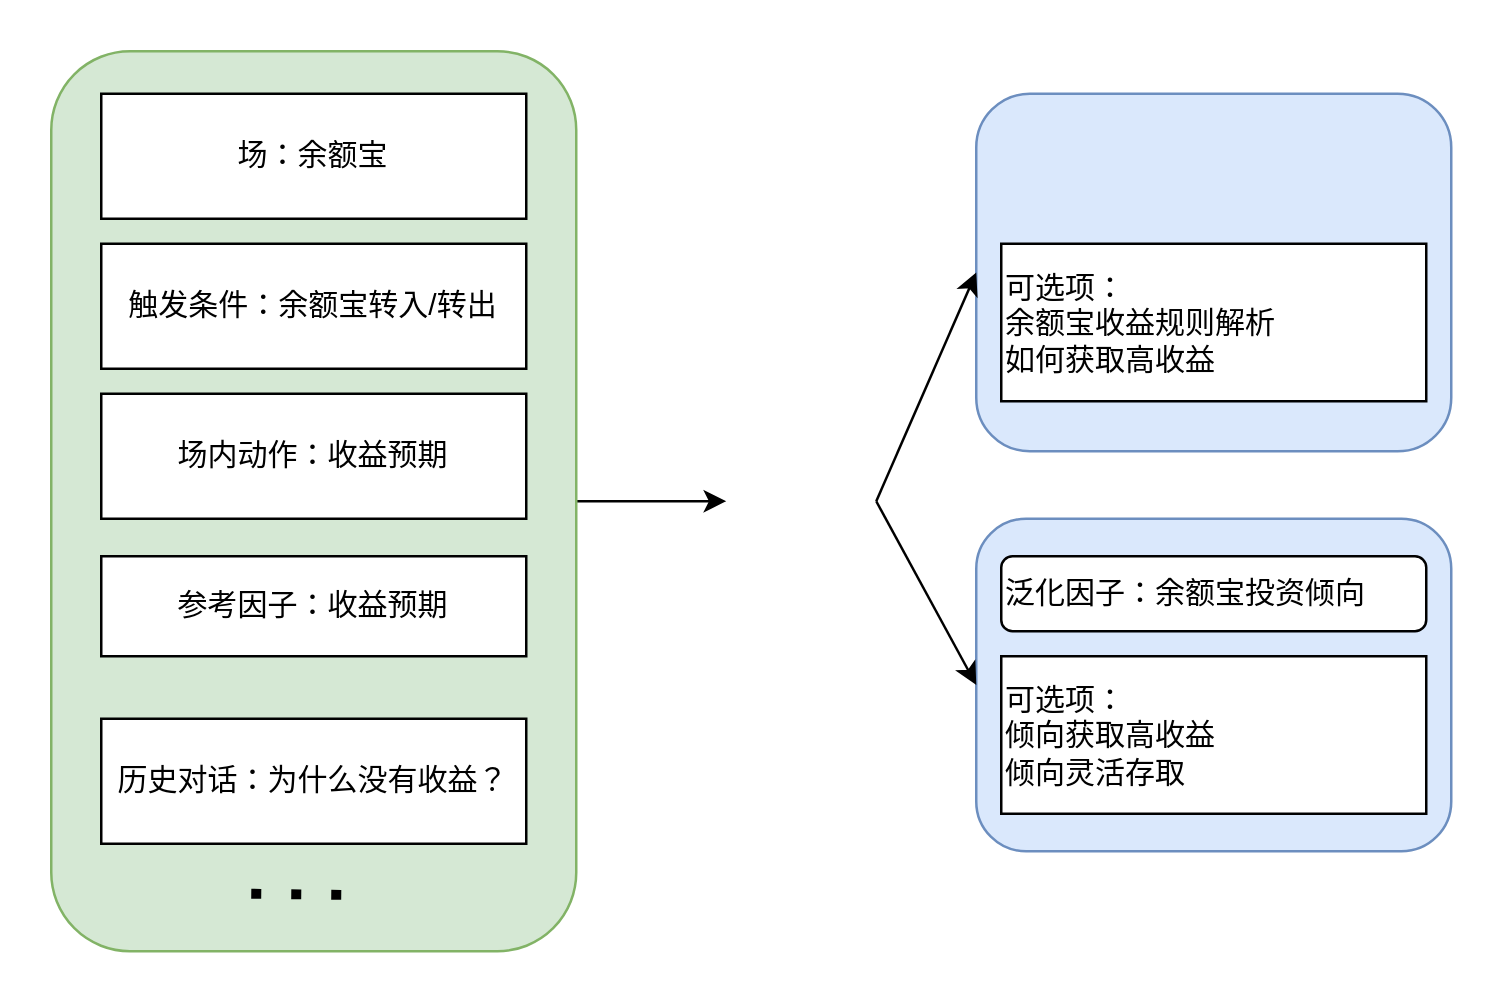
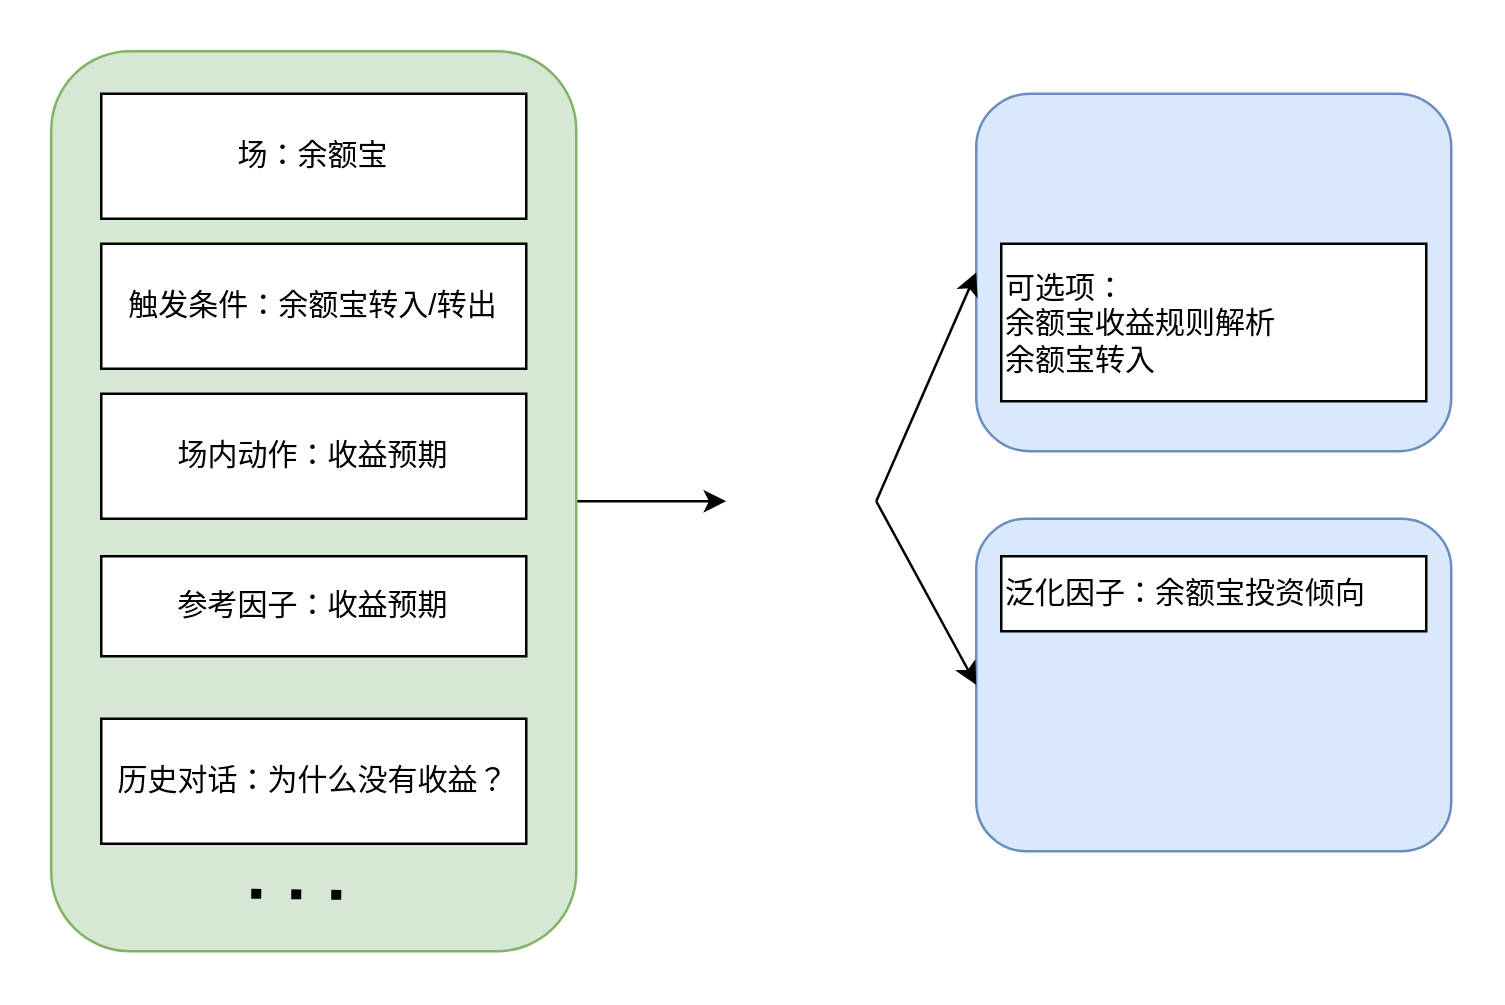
(1141, 324) -> (1141, 324)
(1214, 594) -> (1214, 594)
(1214, 735) -> none
